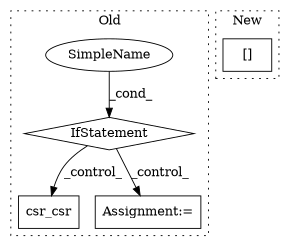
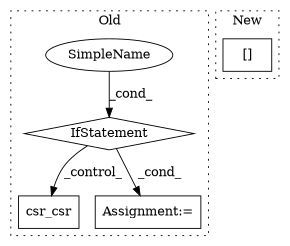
(160, 173) -> (160, 173)
